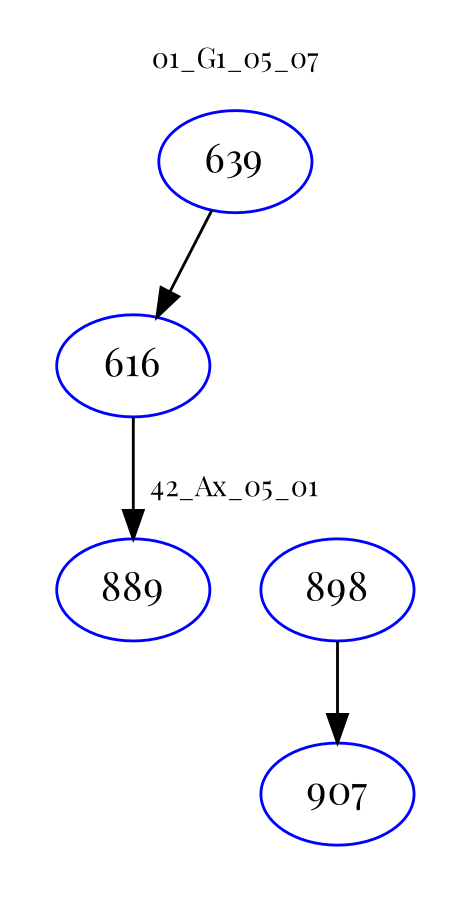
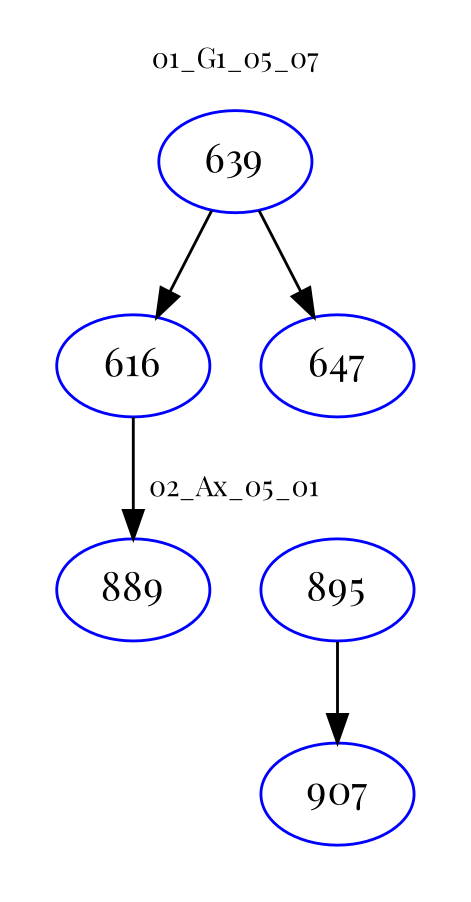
none -> (337, 366)
(235, 489) -> (235, 489)
(337, 590) -> (337, 590)
